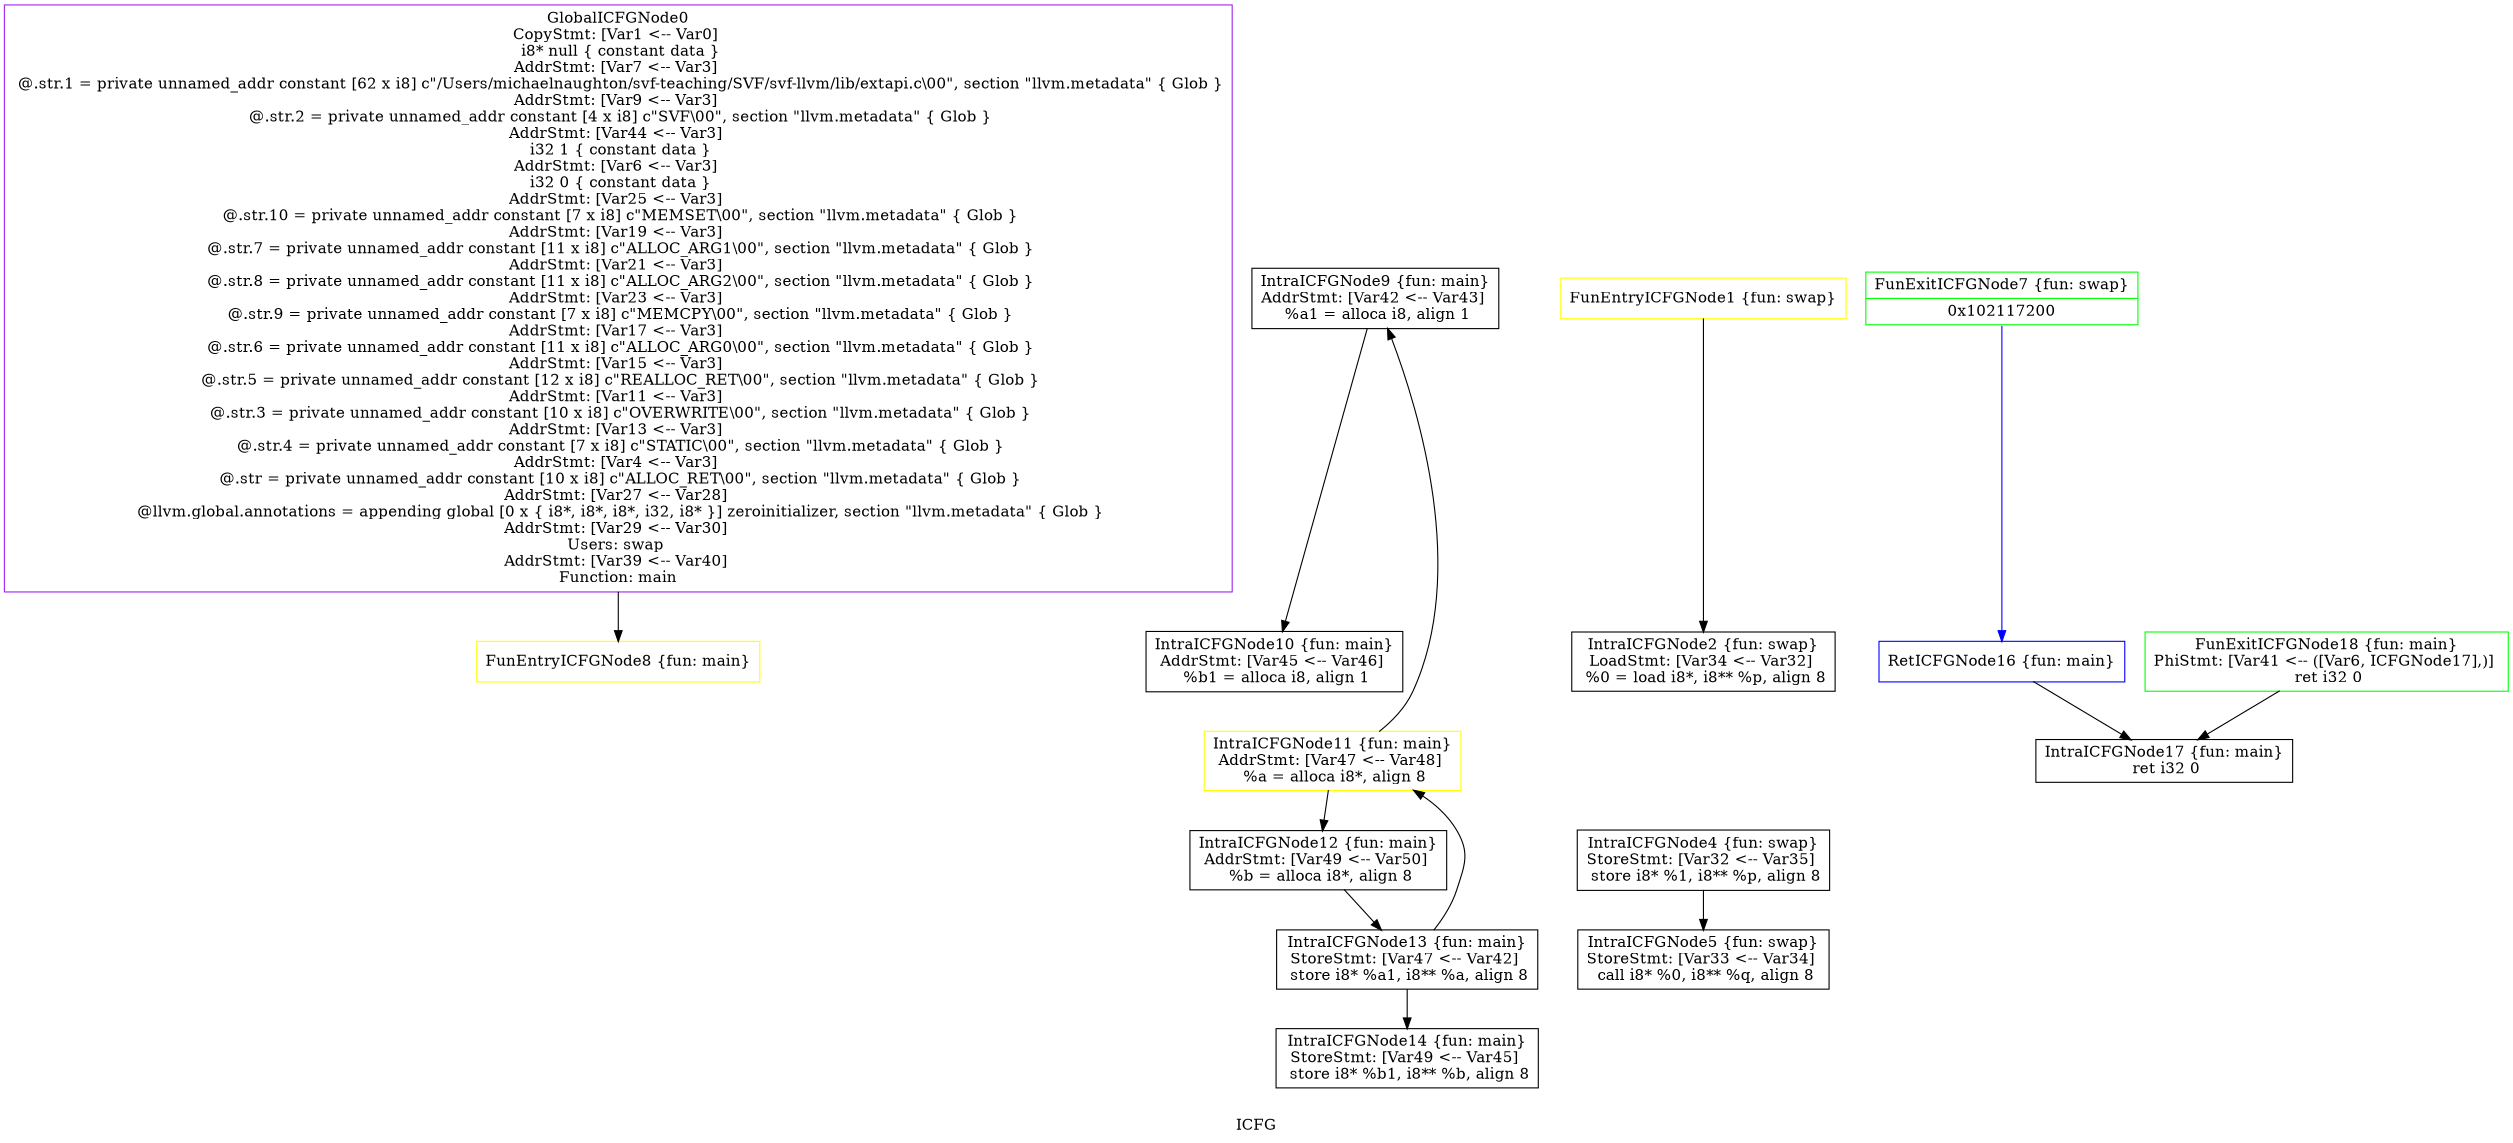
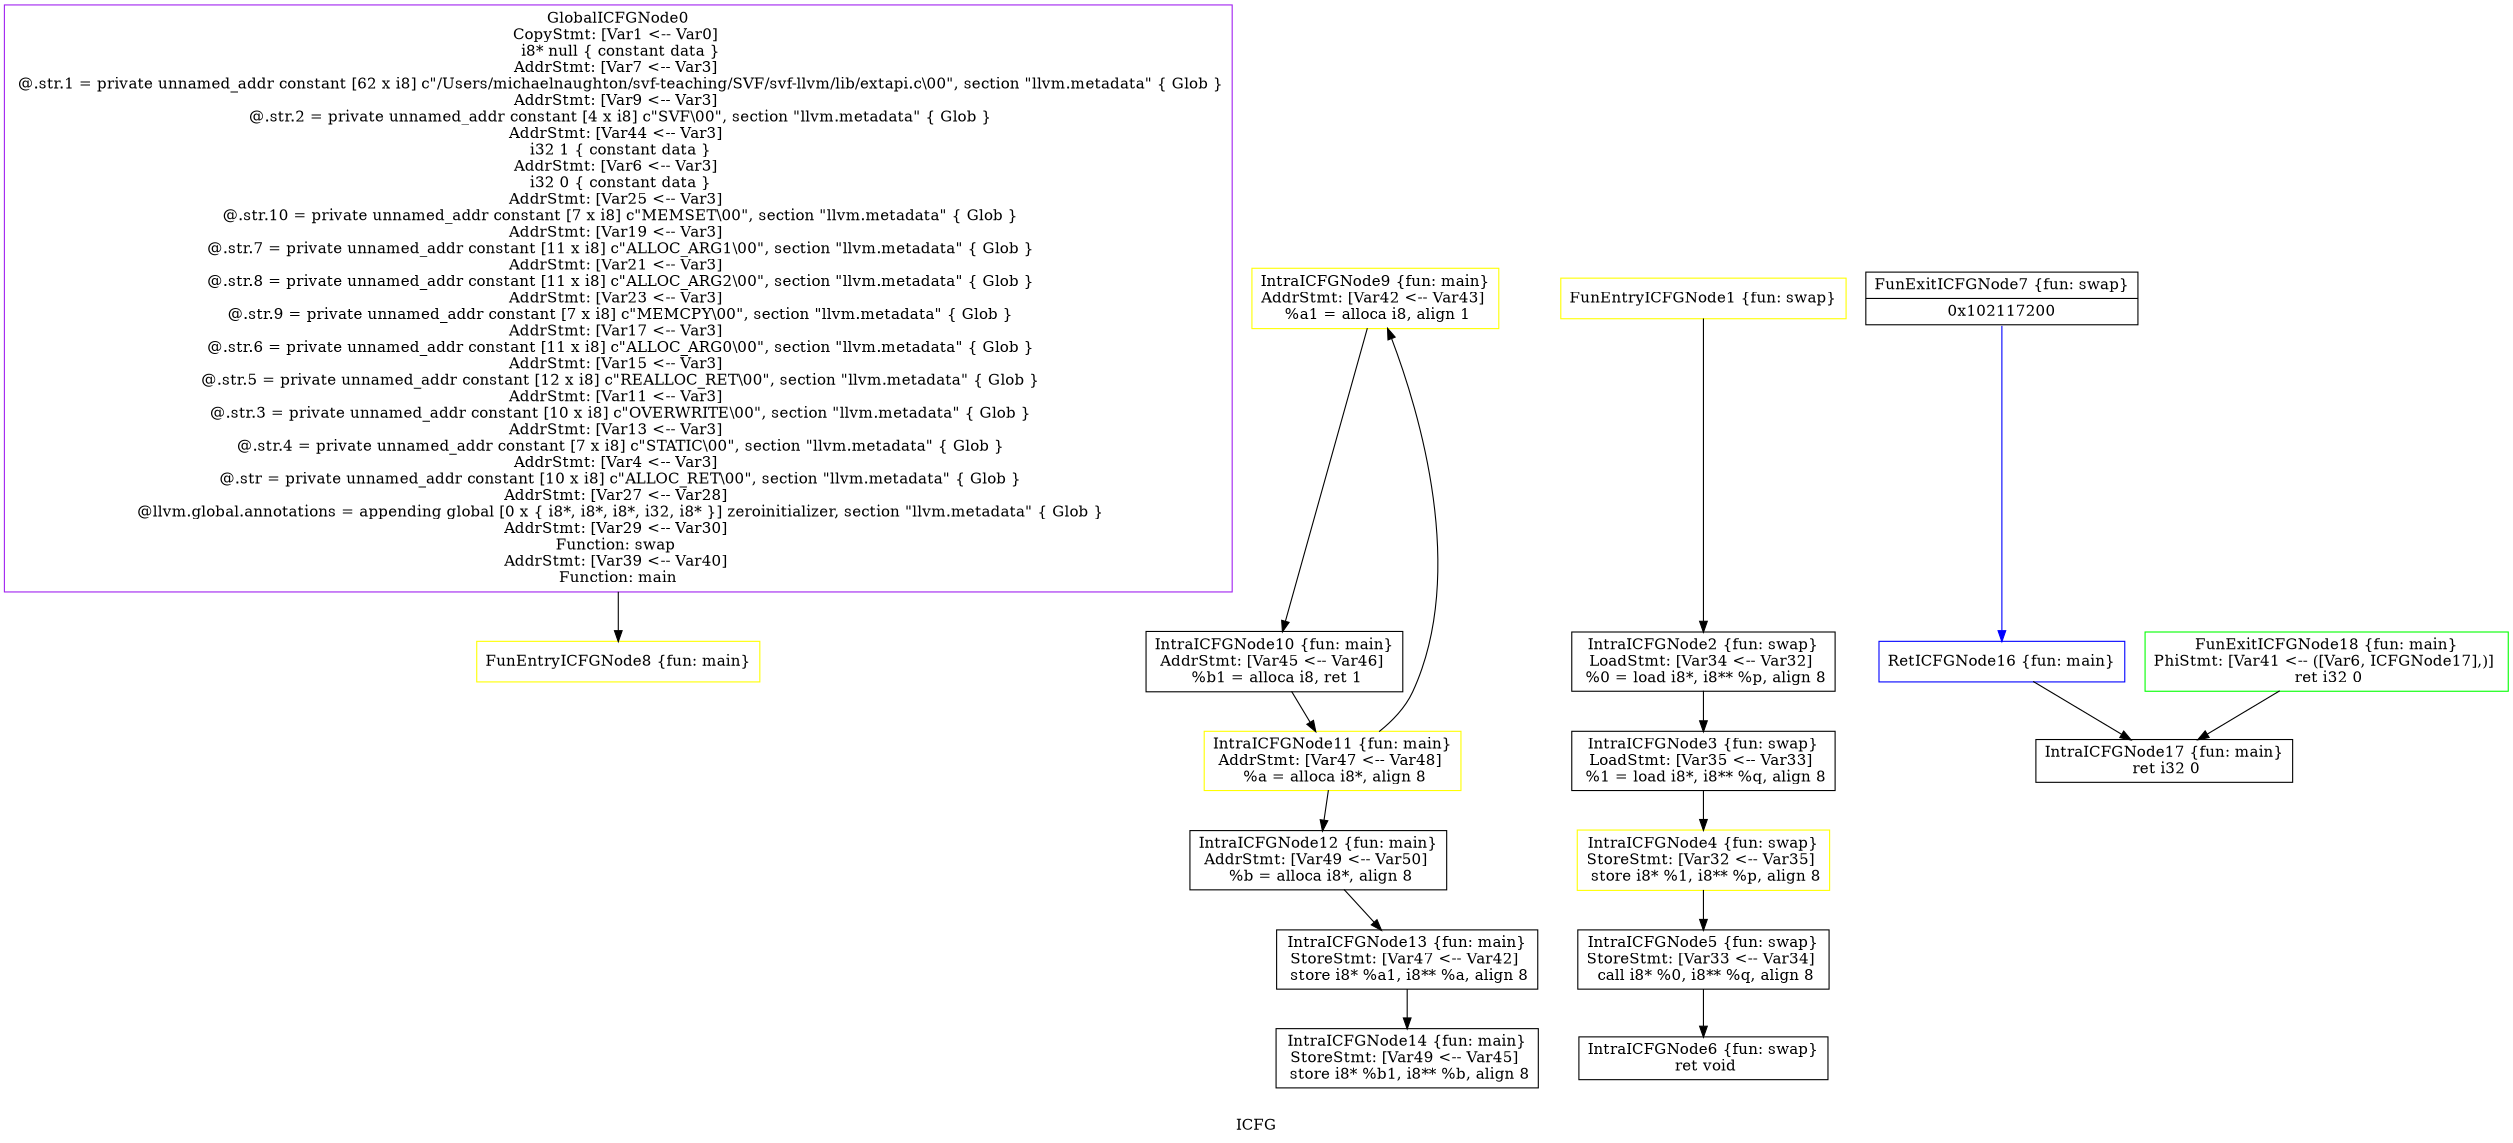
(1375, 298) -> (1375, 298)
(2002, 298) -> (2002, 298)
(618, 545) -> (618, 545)
(1274, 678) -> (1274, 678)
none -> (1703, 761)
(1465, 859) -> (1301, 707)
(1703, 860) -> (1703, 860)
none -> (1703, 1058)
